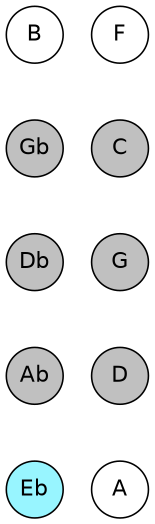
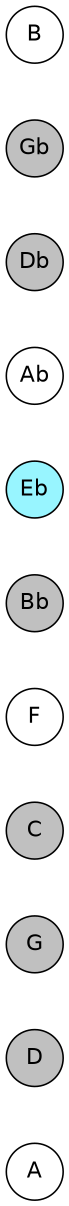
(35, 376) -> (35, 376)
none -> (35, 603)
